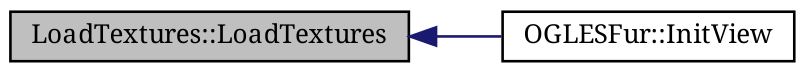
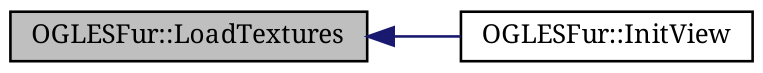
(210, 36) -> (189, 36)
